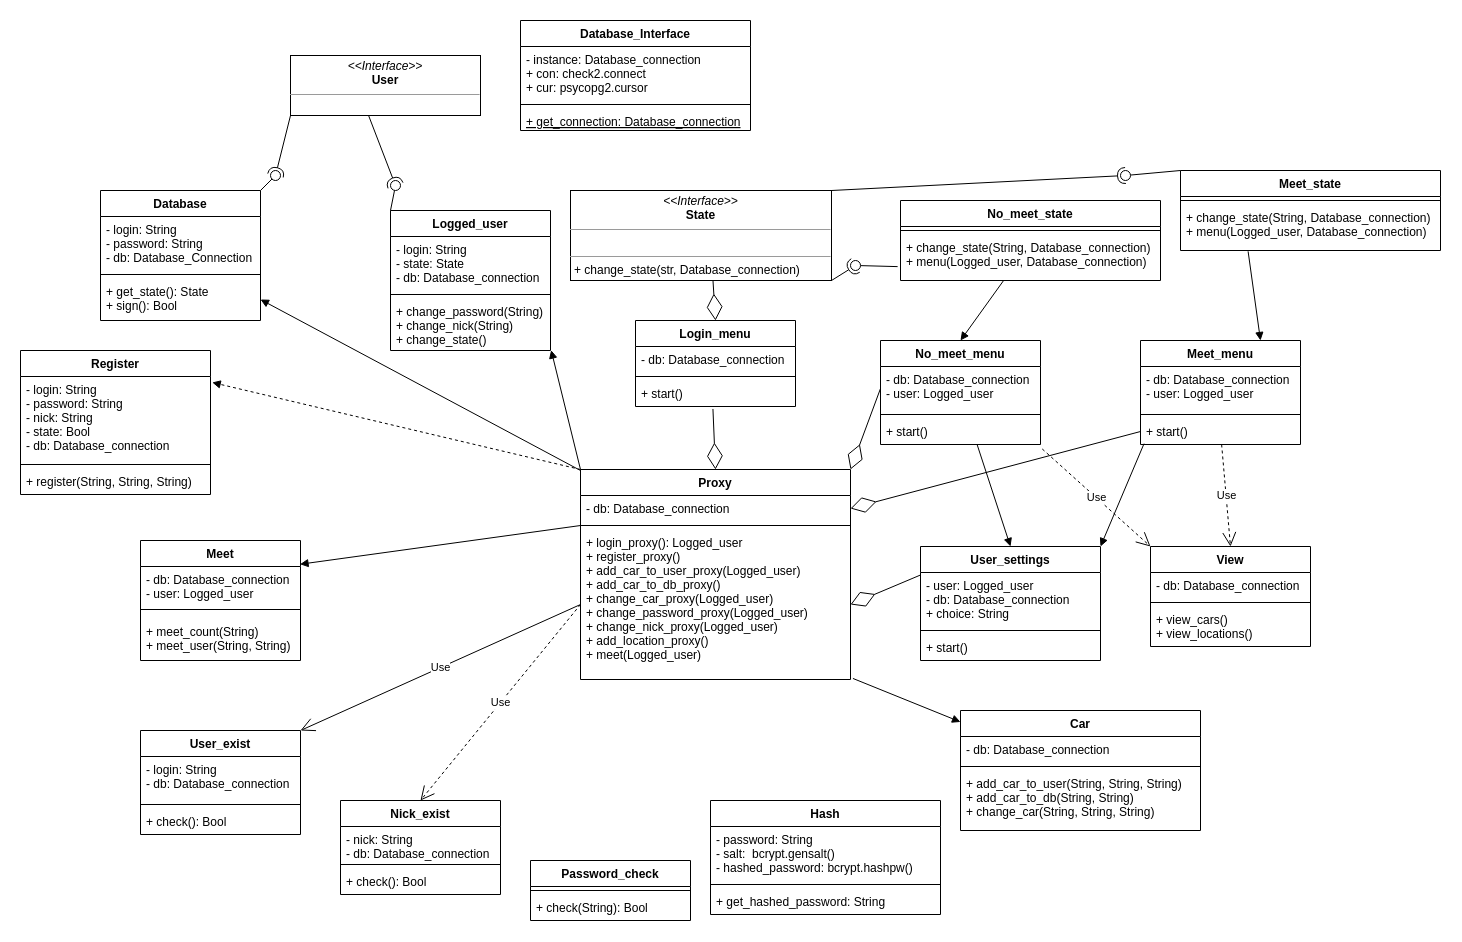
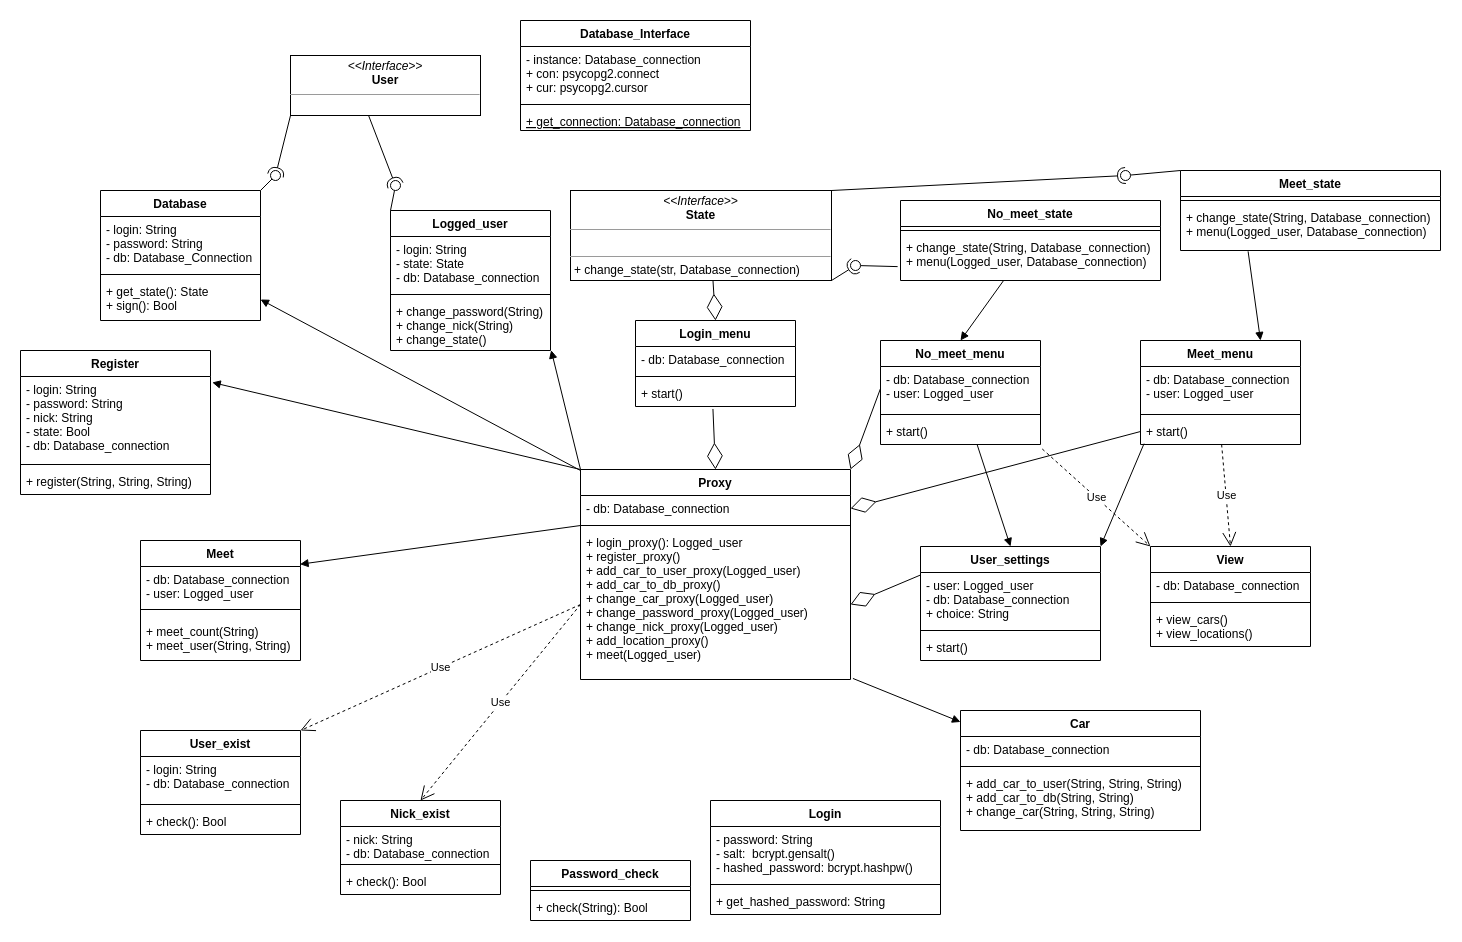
(622, 60) -> (622, 60)
(397, 426) -> (397, 426)
(512, 635) -> (512, 635)
(825, 814) -> (825, 814)
